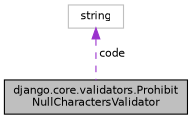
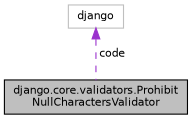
(96, 17) -> (96, 17)
